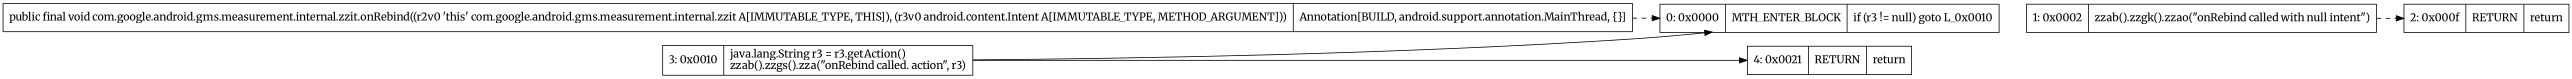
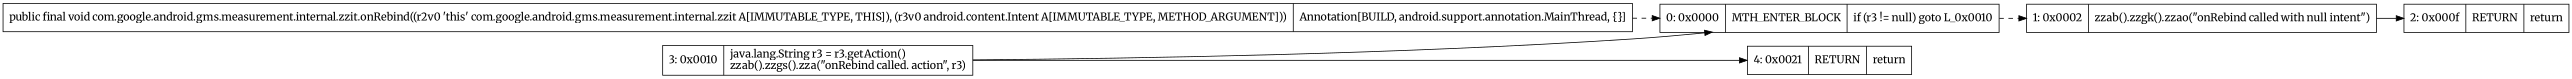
none -> (2009, 18)
(2386, 18) -> (2386, 18)
